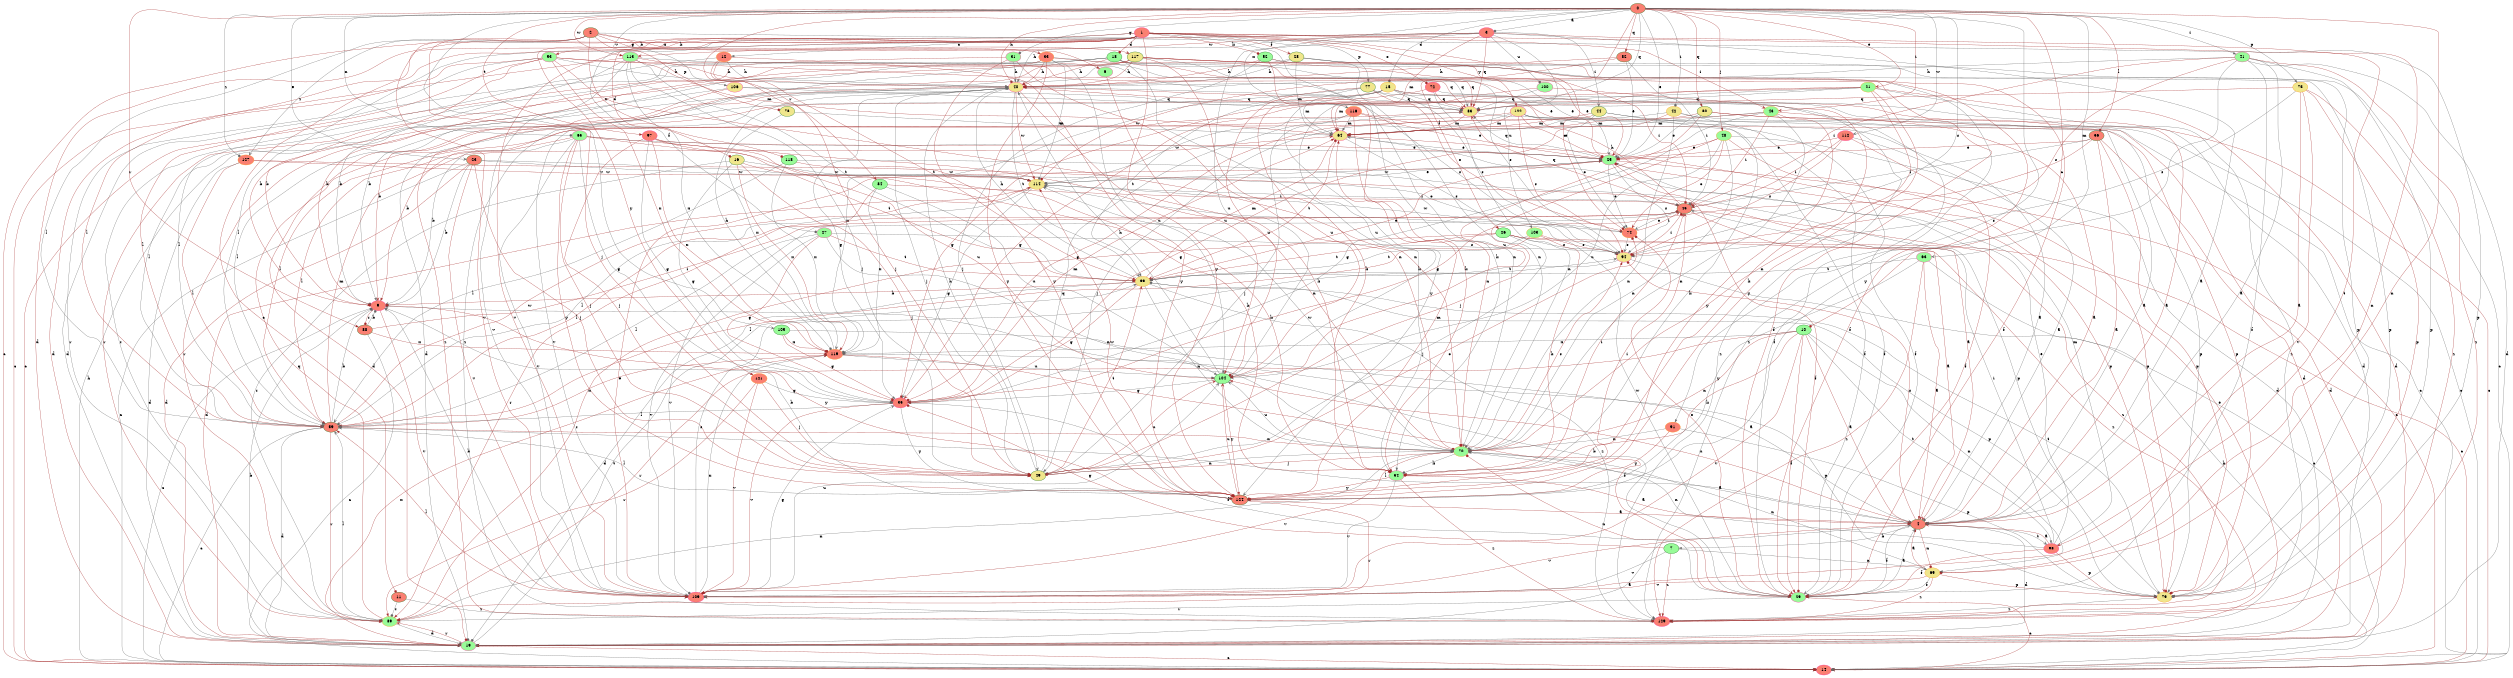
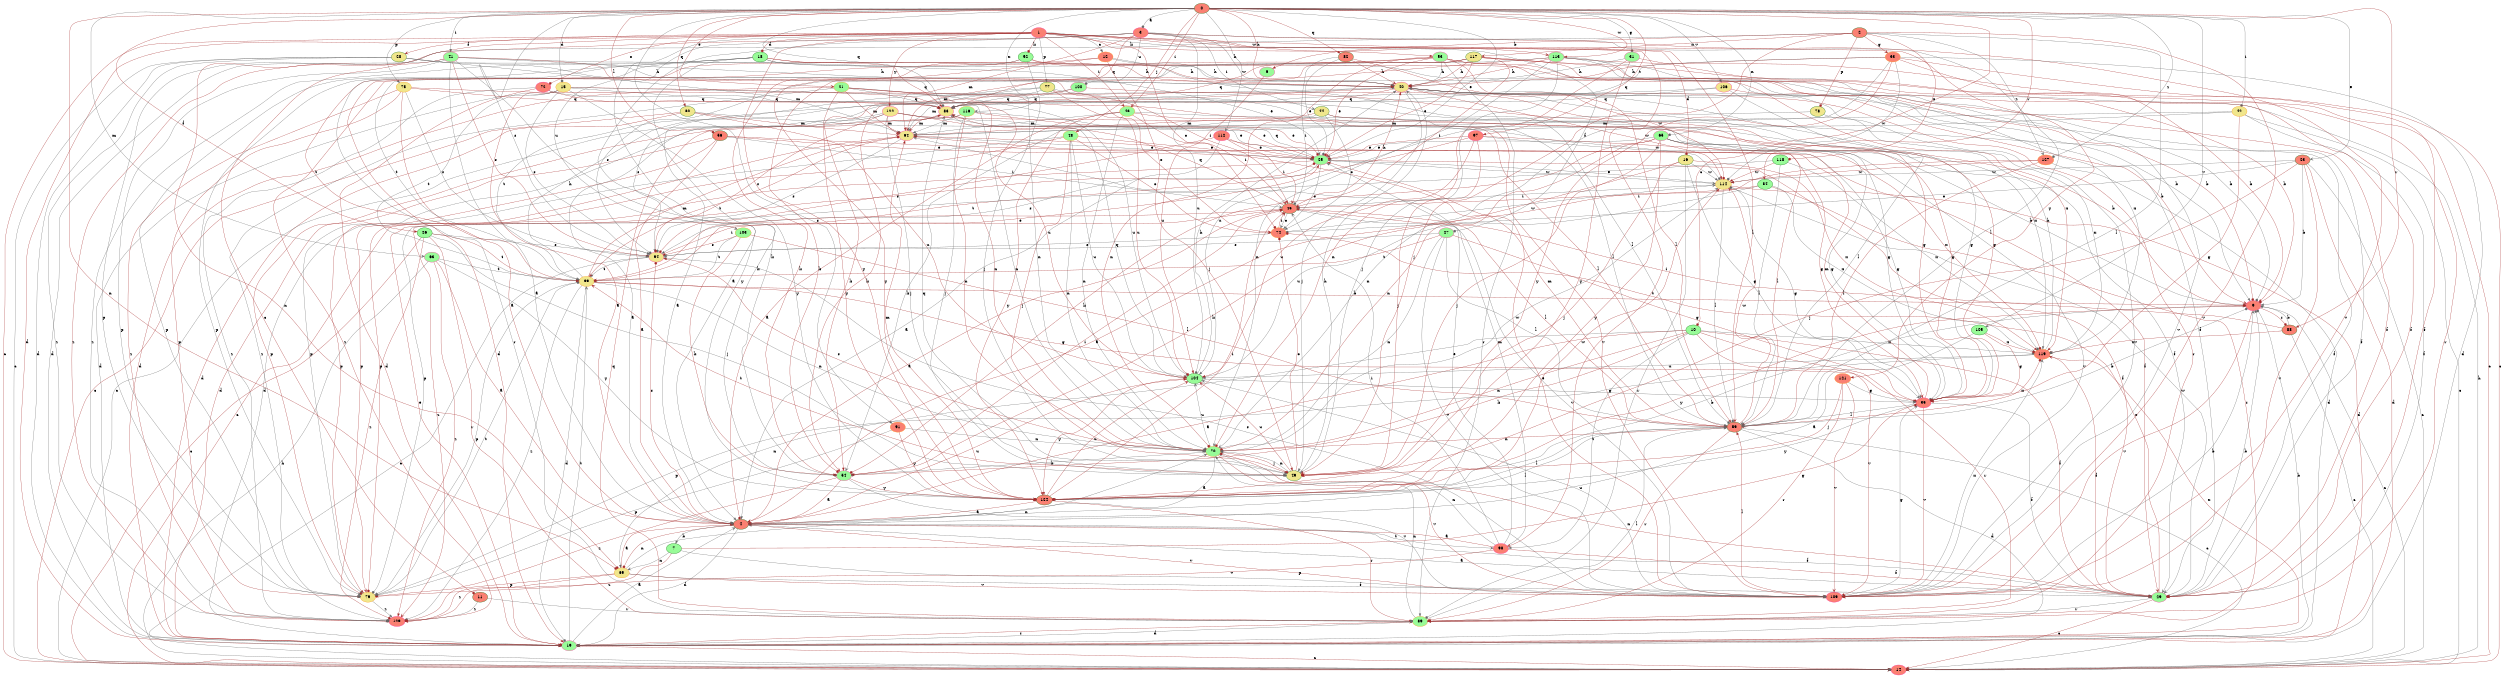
(1354, 111) -> (967, 111)
none -> (1107, 202)
